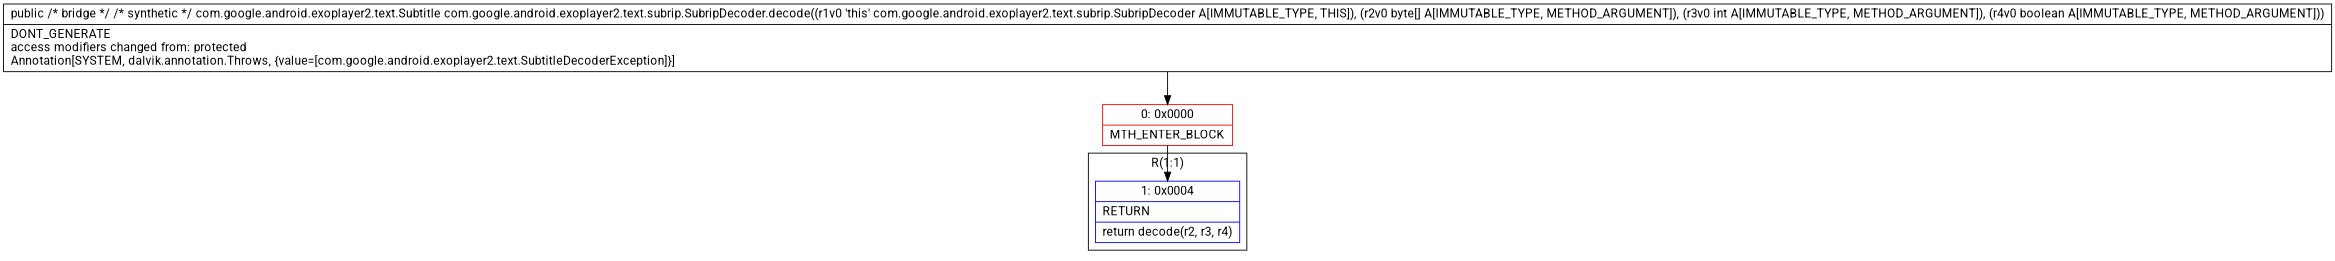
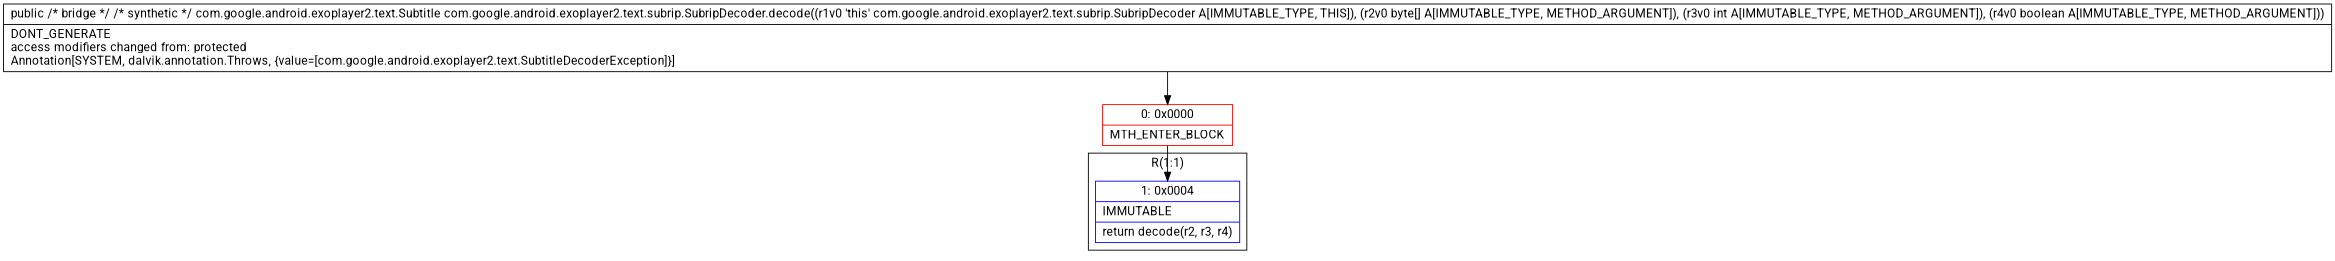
(1127, 211) -> (1138, 211)
